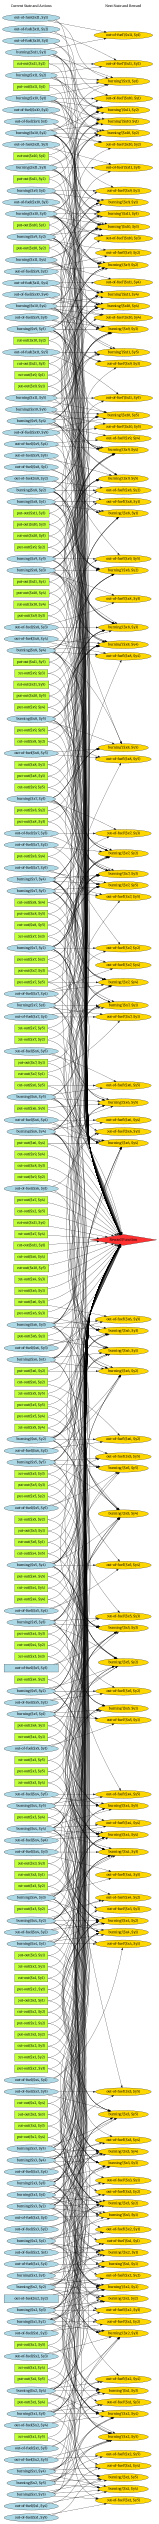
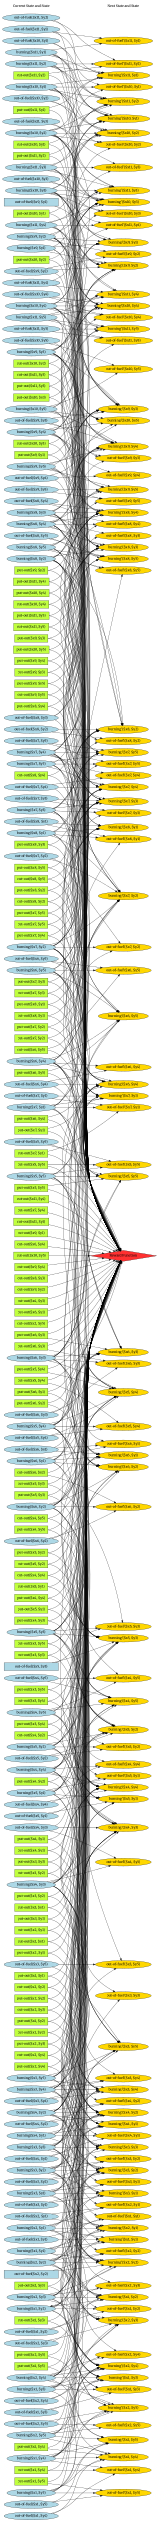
(31, 6) -> (31, 6)
(123, 6) -> (123, 6)
(31, 122) -> (31, 202)
(123, 191) -> none
(75, 254) -> (82, 215)
(75, 436) -> (91, 436)
(75, 819) -> none
(88, 834) -> none
(61, 982) -> (76, 864)
(89, 2329) -> (75, 2348)
